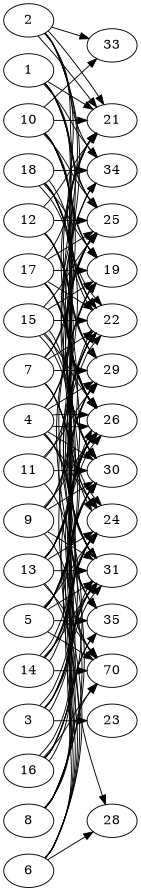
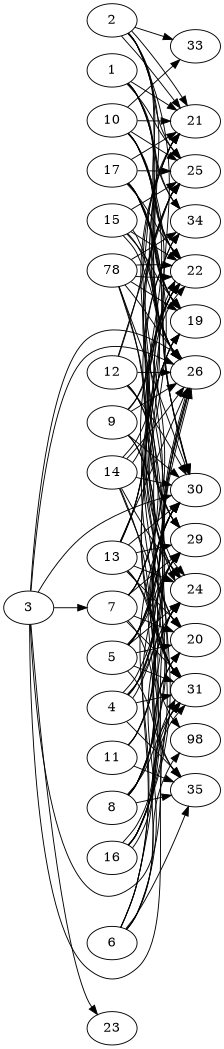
(29, 170) -> (112, 271)
(70, 325) -> none
(71, 441) -> none
(71, 525) -> (66, 608)
none -> (150, 527)
(112, 671) -> (195, 640)
(112, 821) -> (195, 740)
